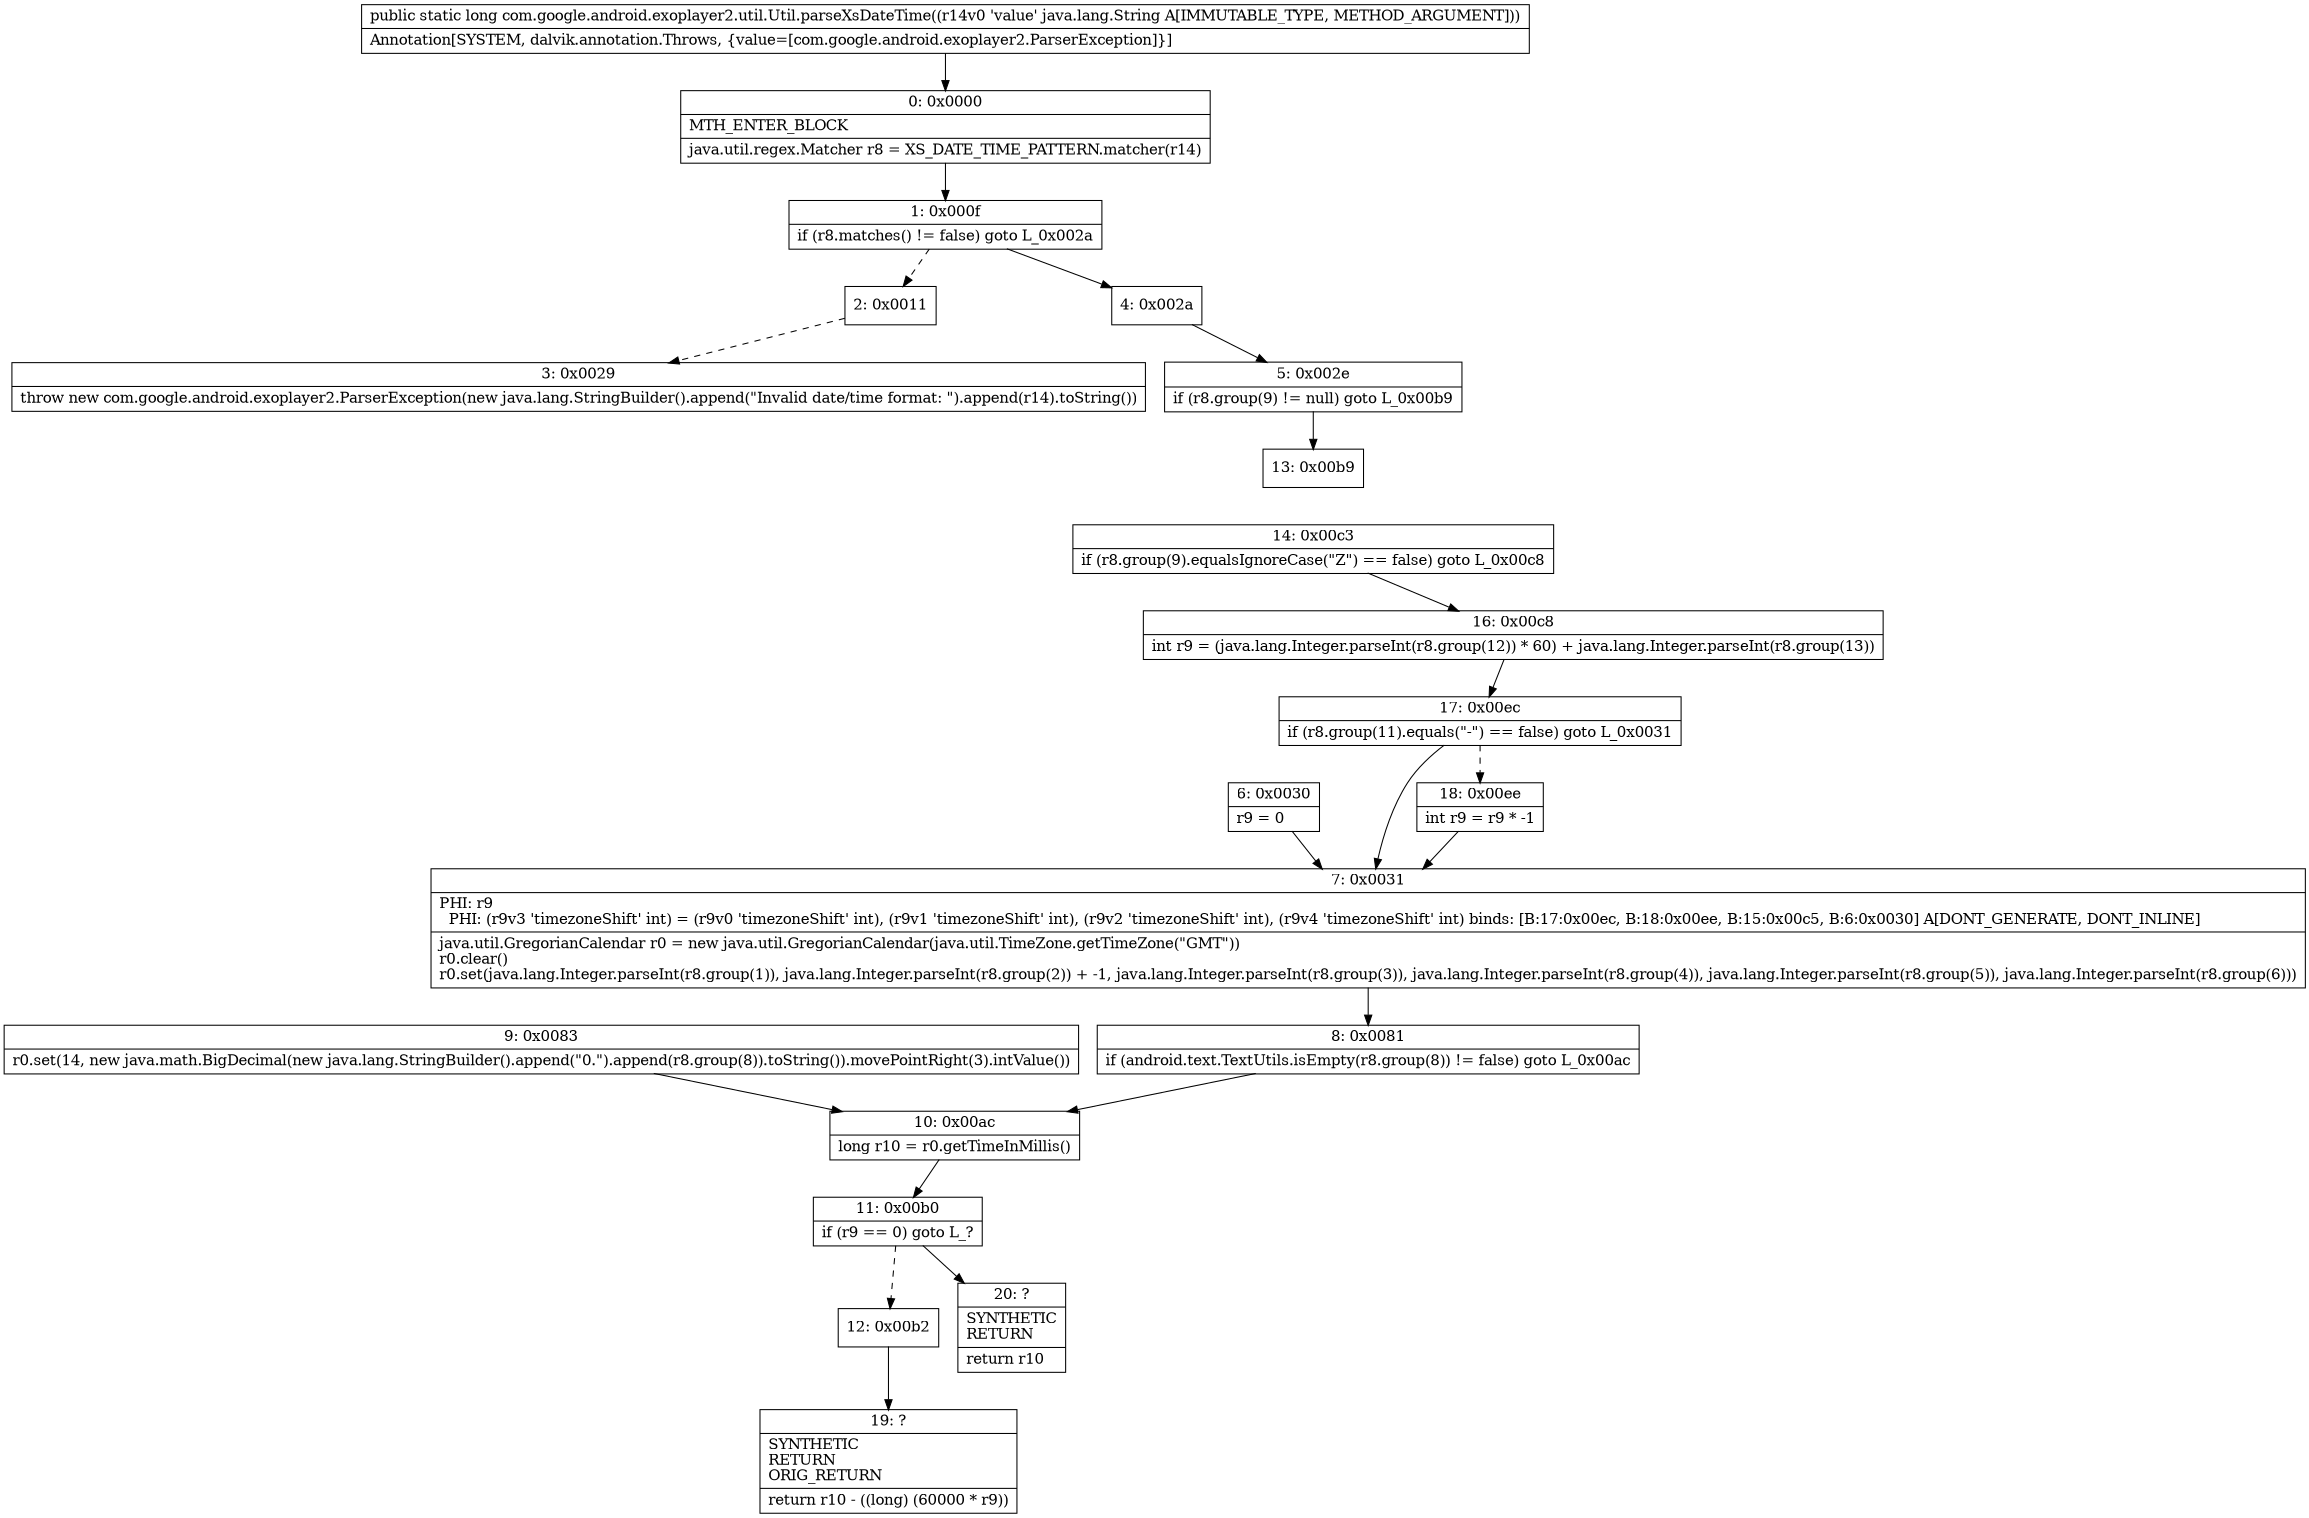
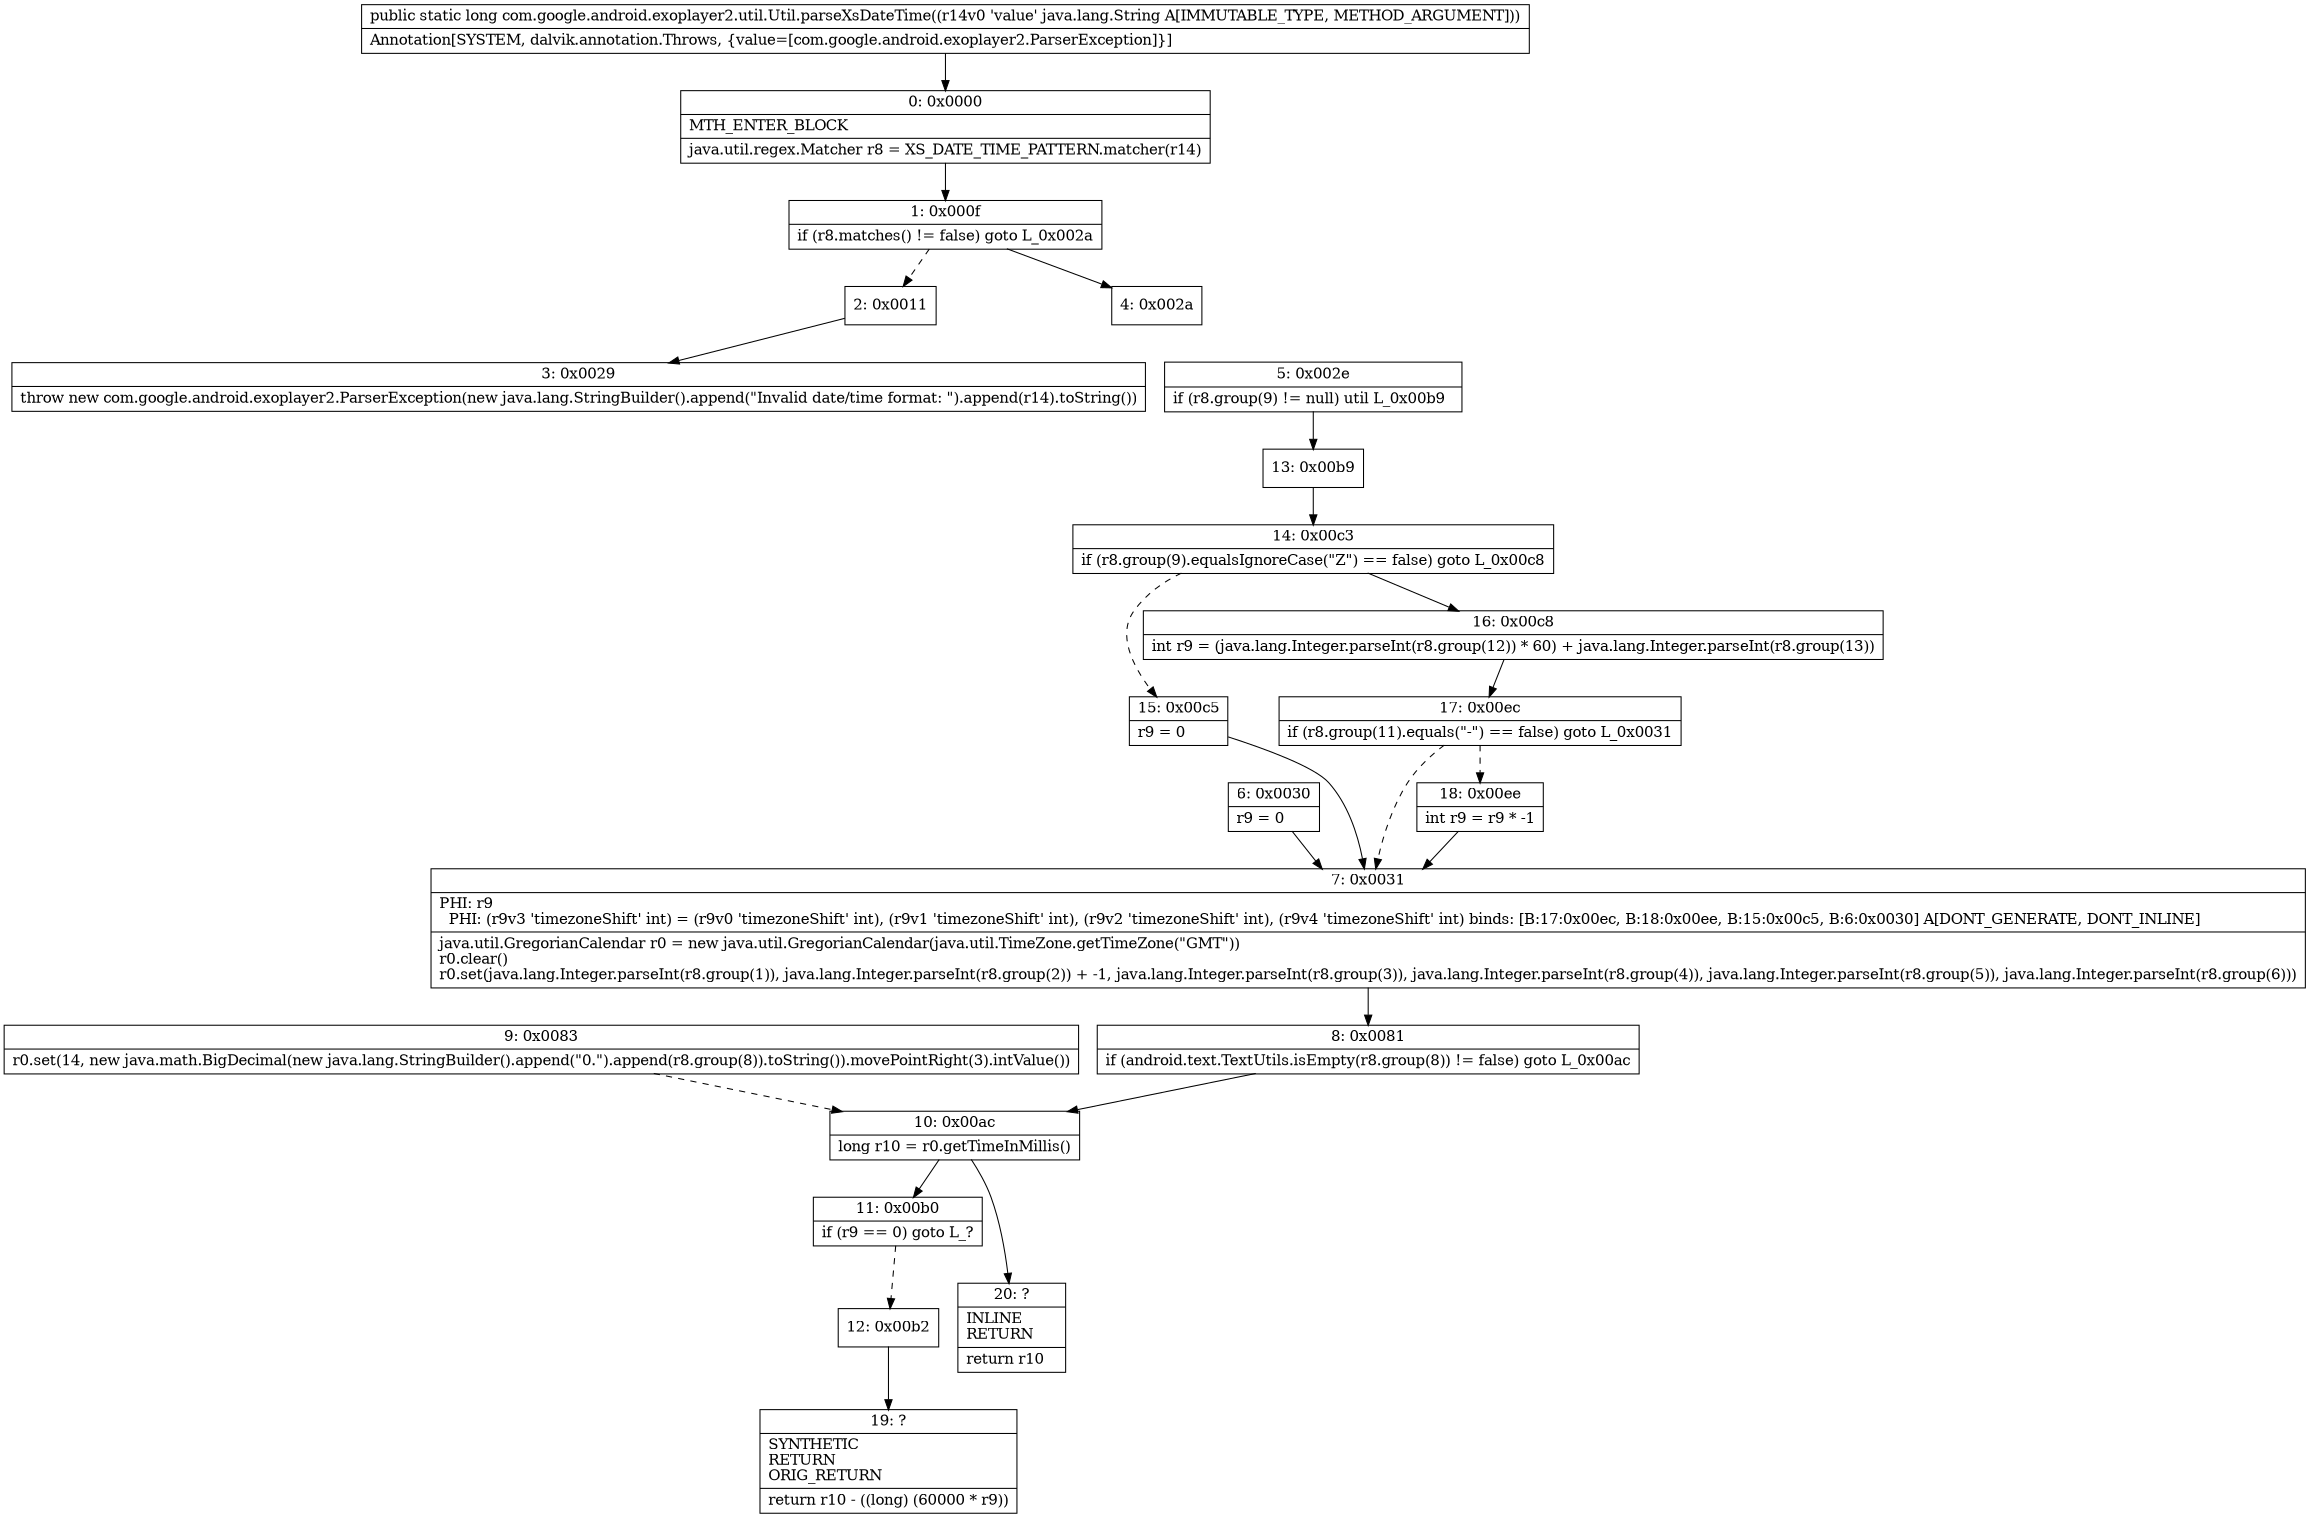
(762, 339) -> (762, 339)
(1225, 341) -> none
(1313, 399) -> (1309, 399)
none -> (1313, 501)
none -> (1179, 721)
(1400, 795) -> (1400, 795)
(743, 1092) -> (743, 1092)
(940, 1261) -> (996, 1214)
(1012, 1319) -> (995, 1319)
